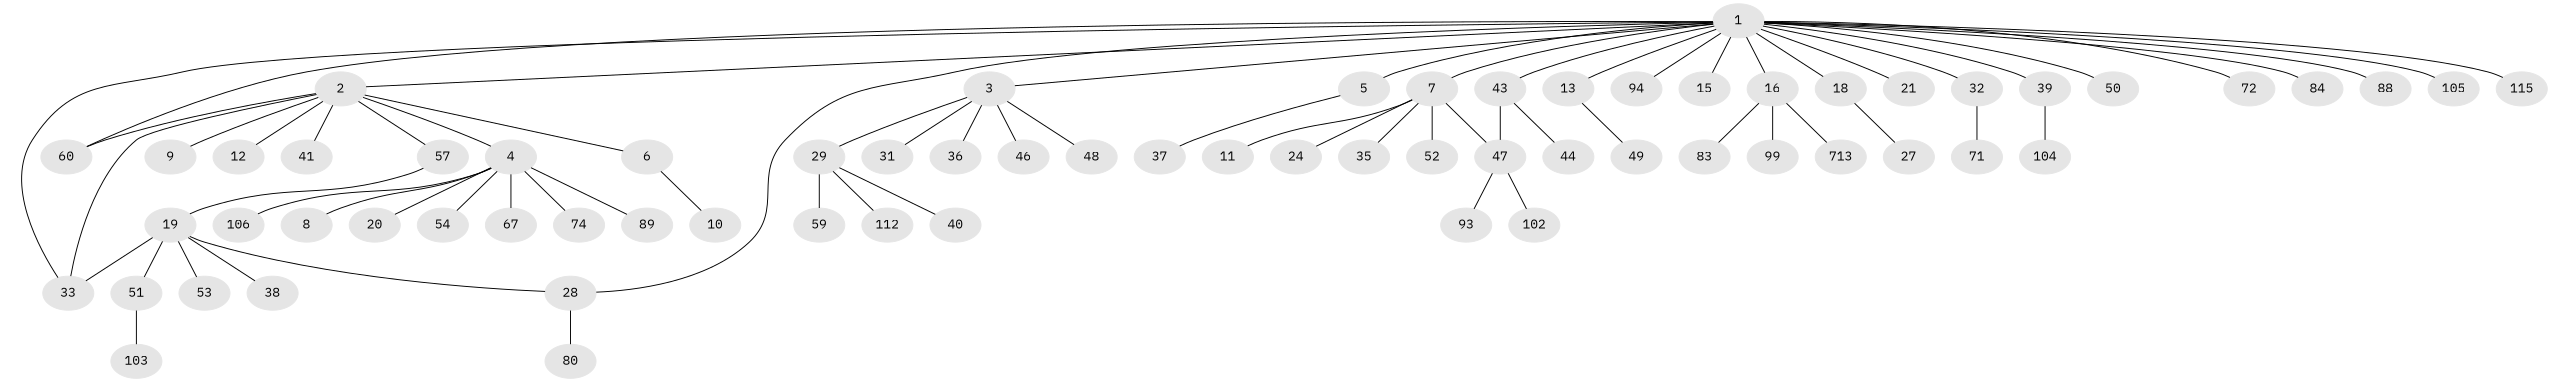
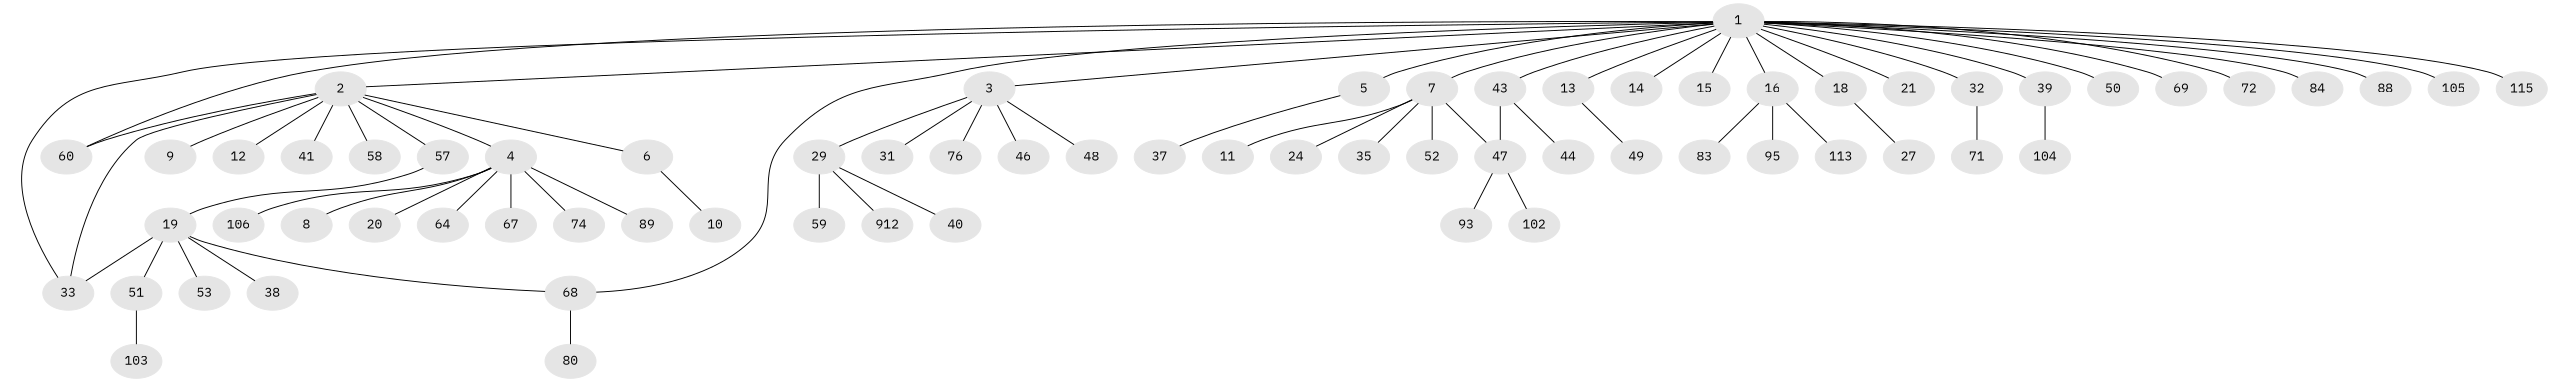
(1636, 89) -> (1636, 89)
none -> (2181, 89)
none -> (375, 157)
(955, 157) -> (955, 157)
(1773, 157) -> (1773, 157)
(1841, 157) -> (1841, 157)
(443, 225) -> (443, 225)
(887, 225) -> (887, 225)
(571, 293) -> (571, 293)
